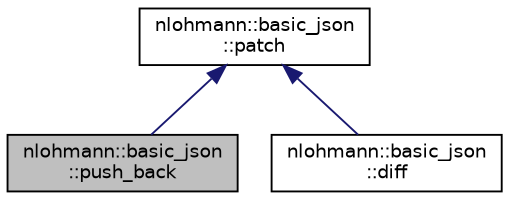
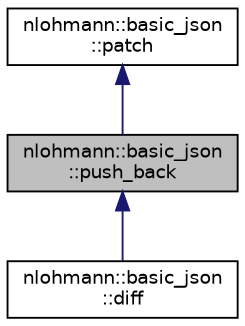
(328, 107) -> (123, 236)
